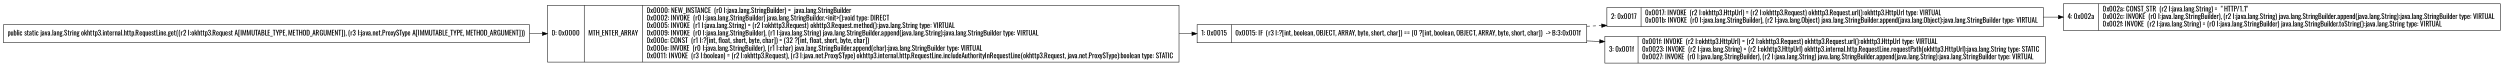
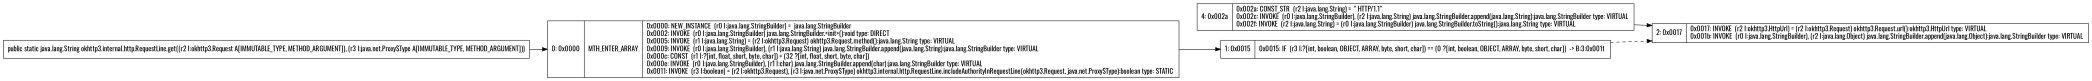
(2051, 17) -> (1641, 25)
(1825, 50) -> none
